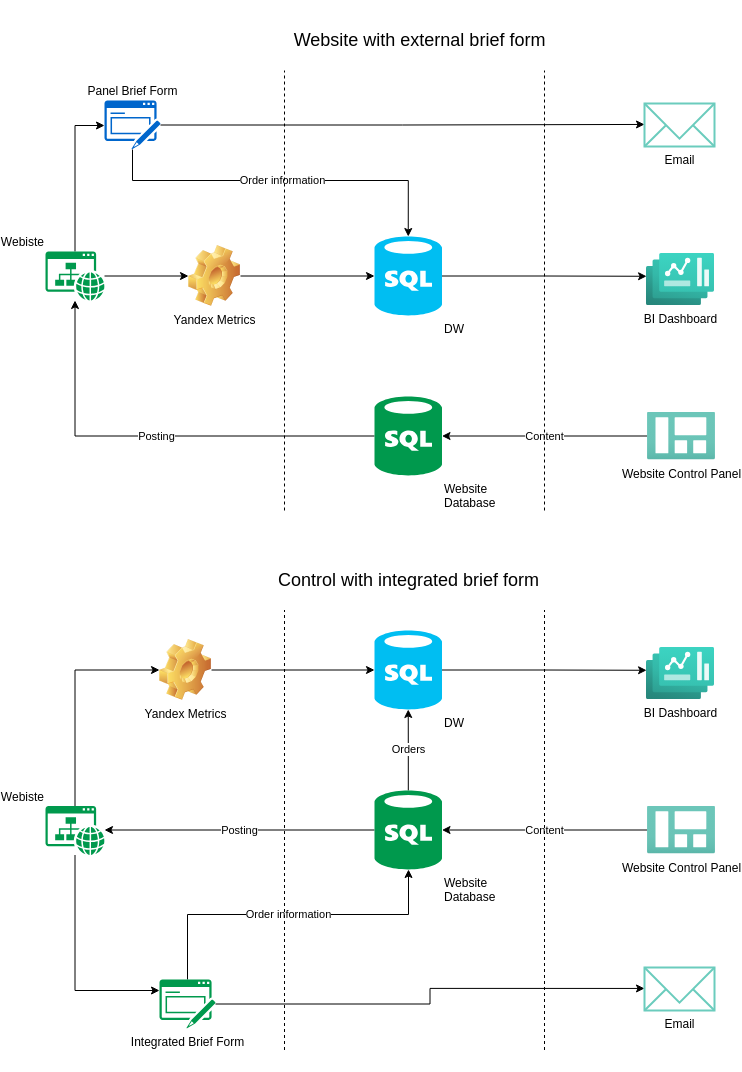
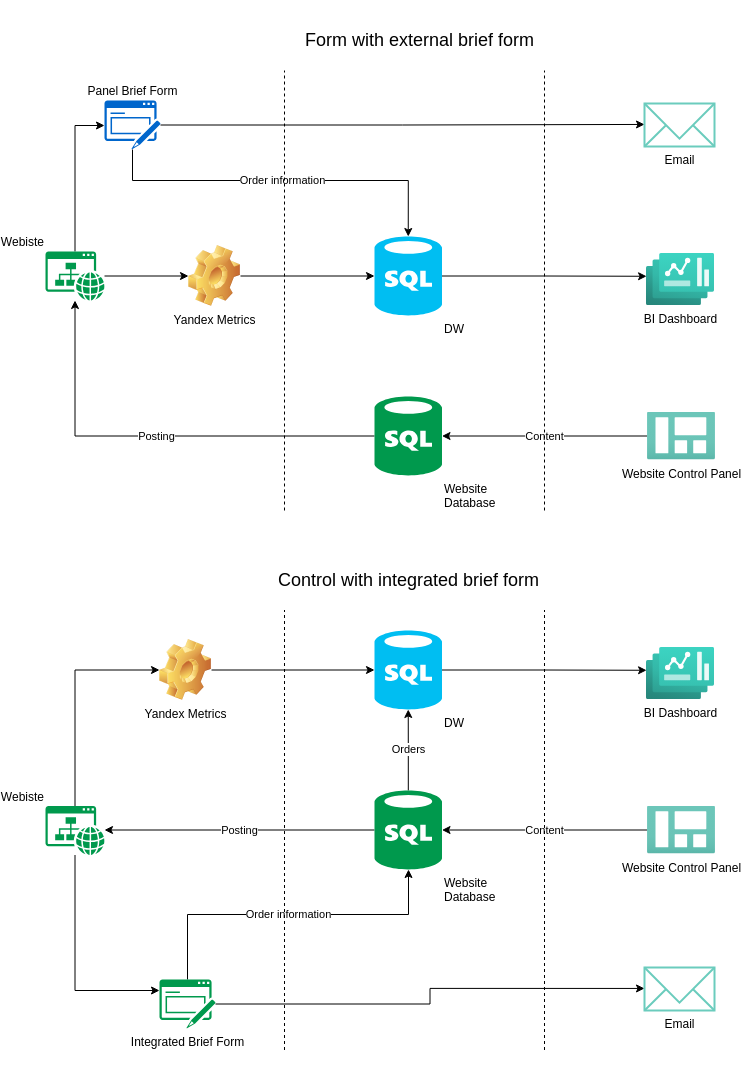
(420, 41) -> (420, 41)
